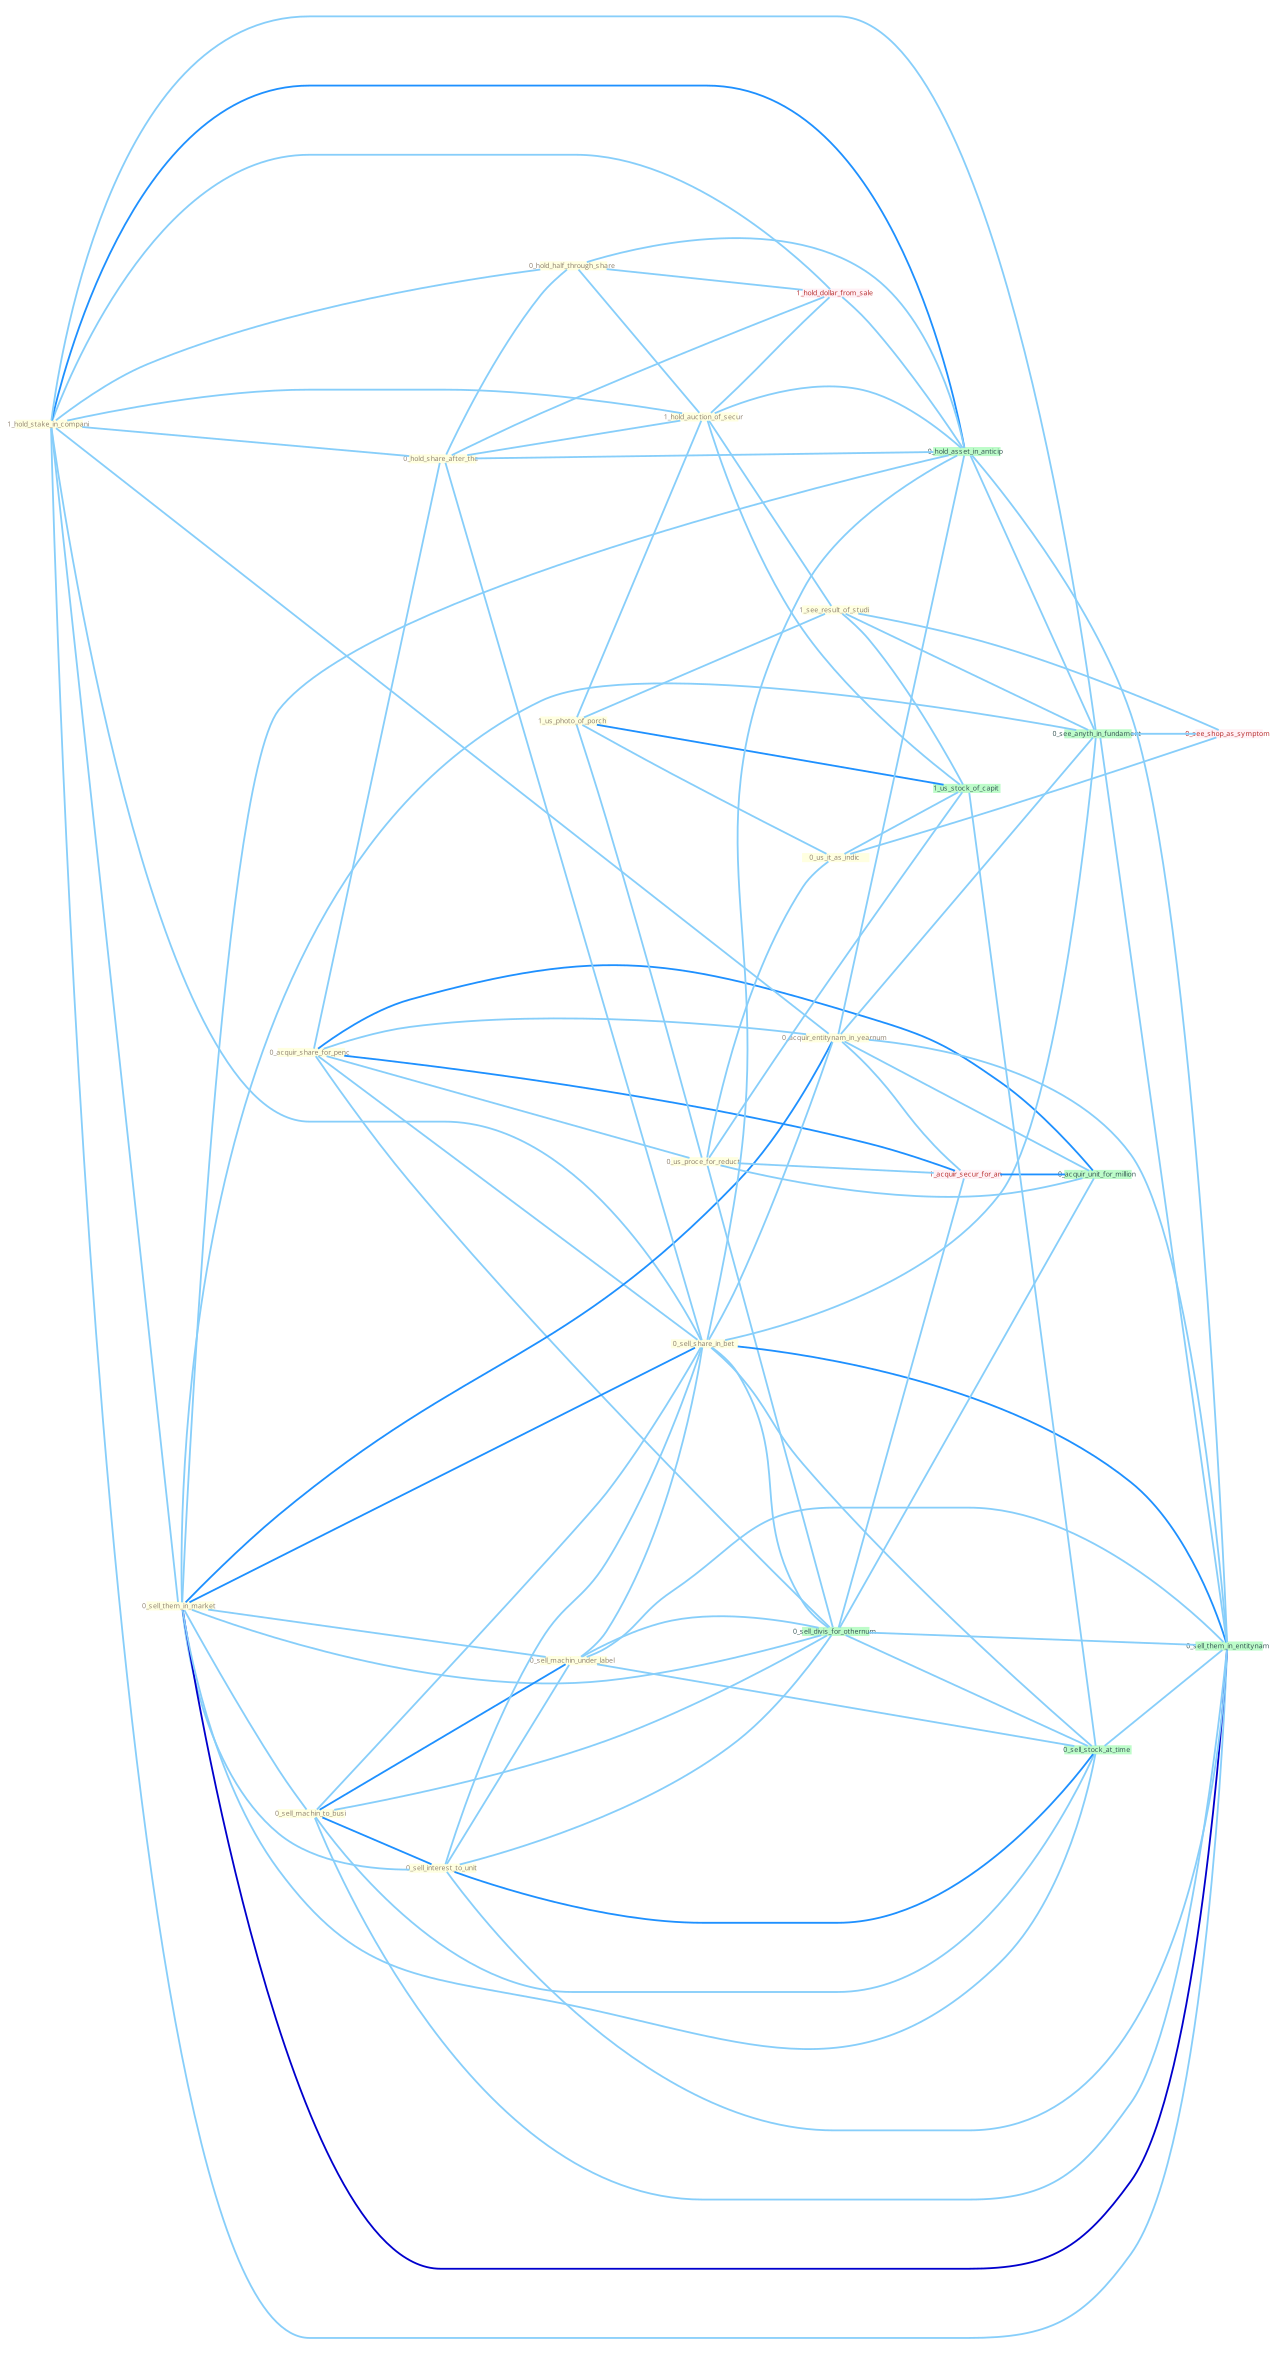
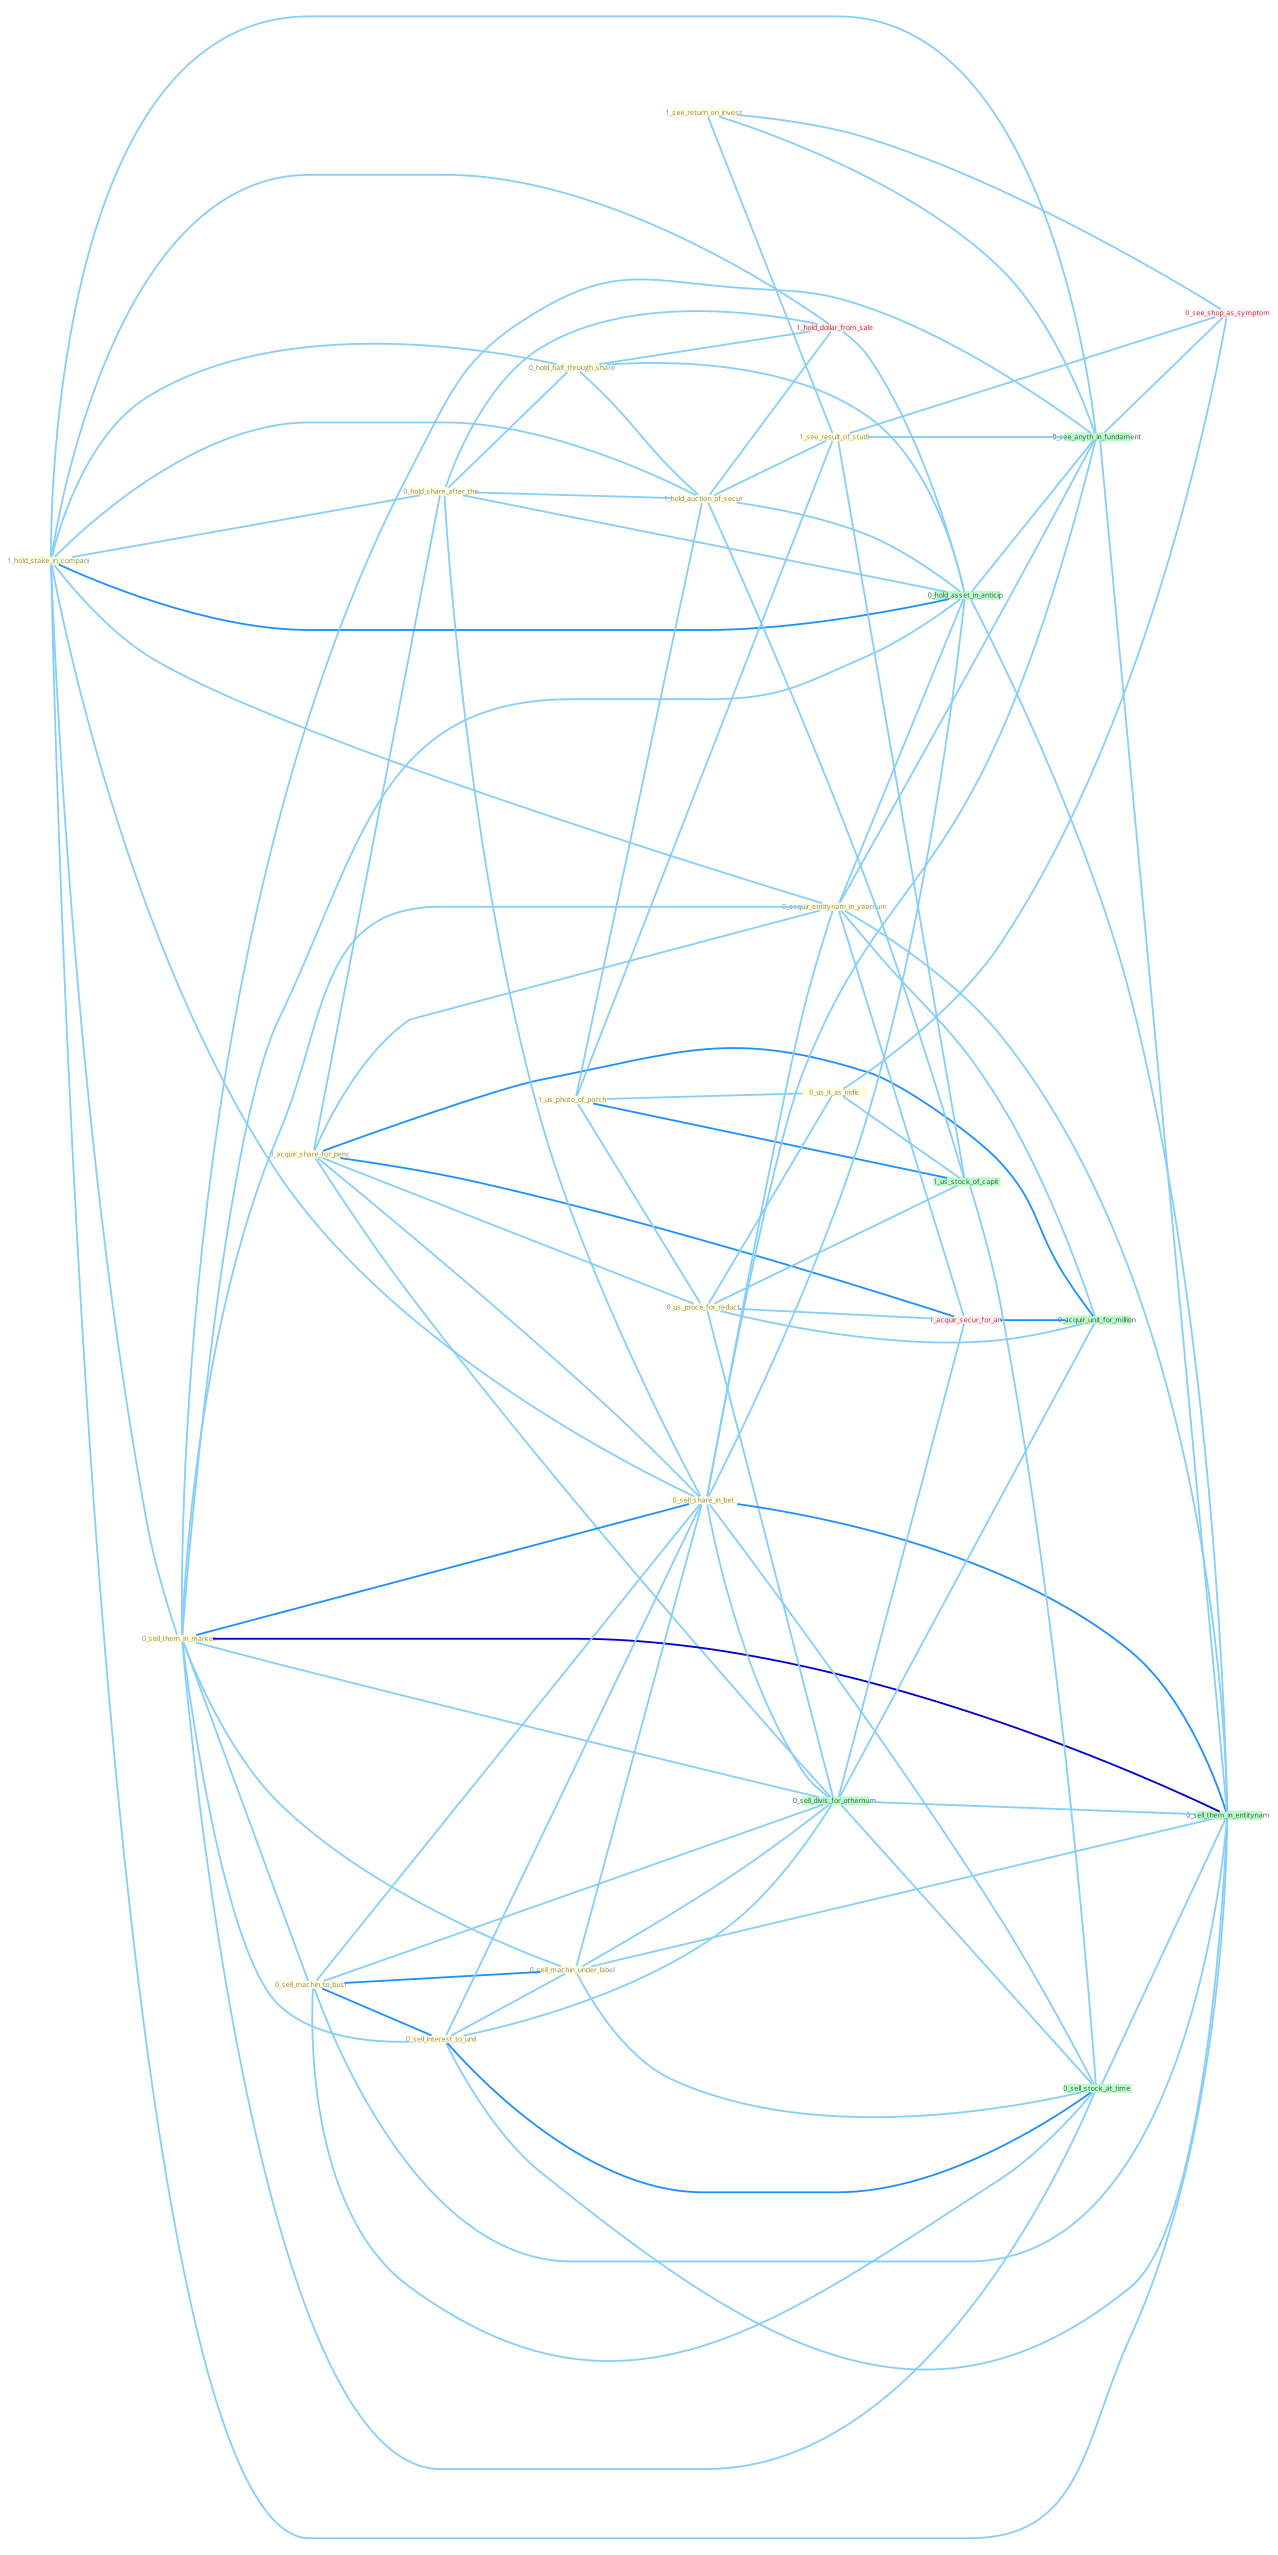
none -> (705, 113)
(532, 1346) -> (304, 1061)
